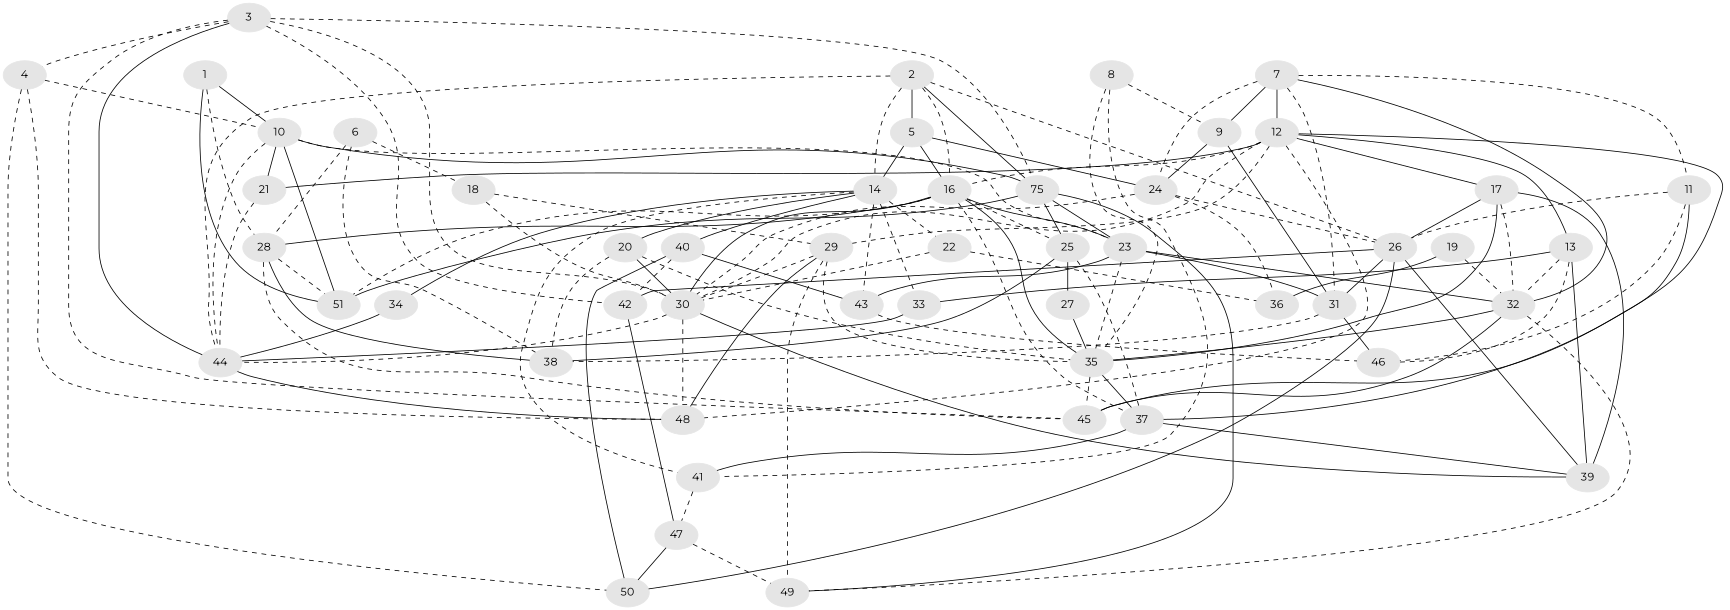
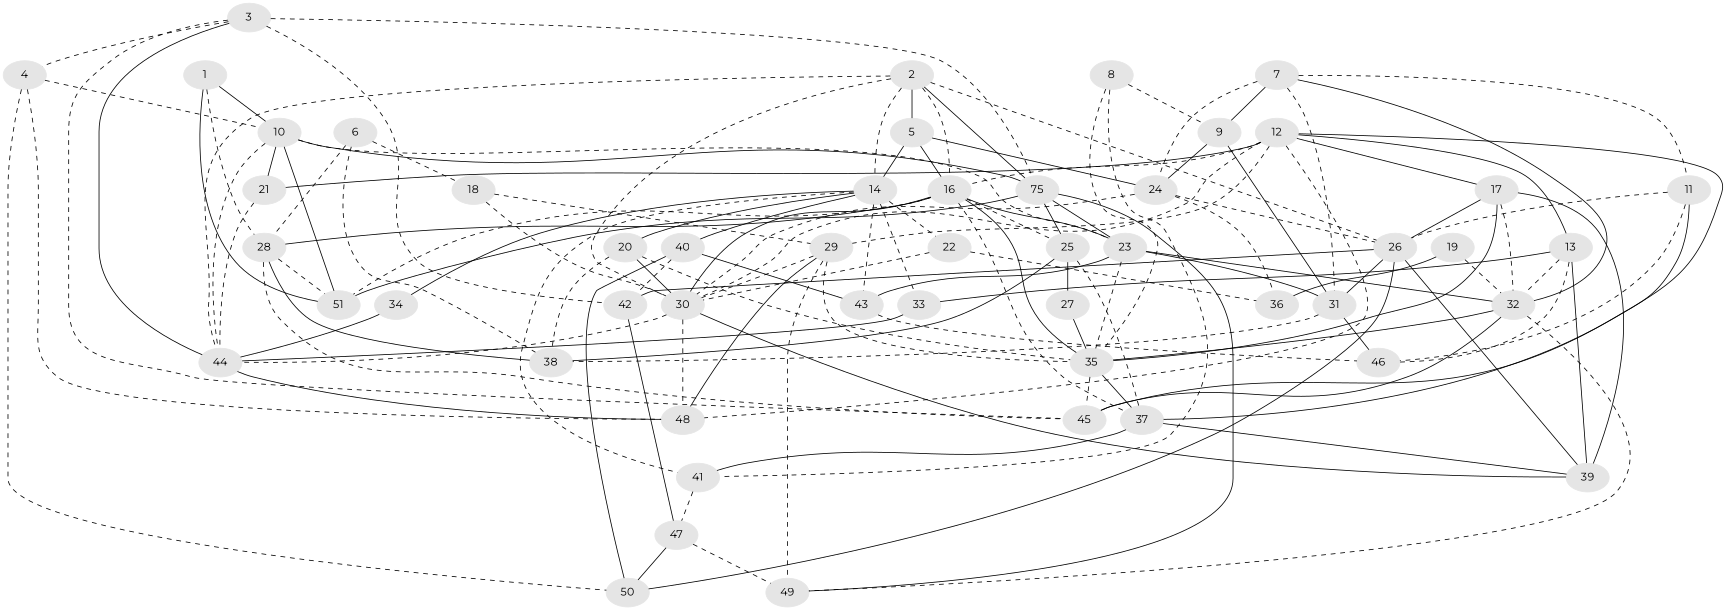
(1277, 104) -> none
(431, 199) -> (700, 142)
